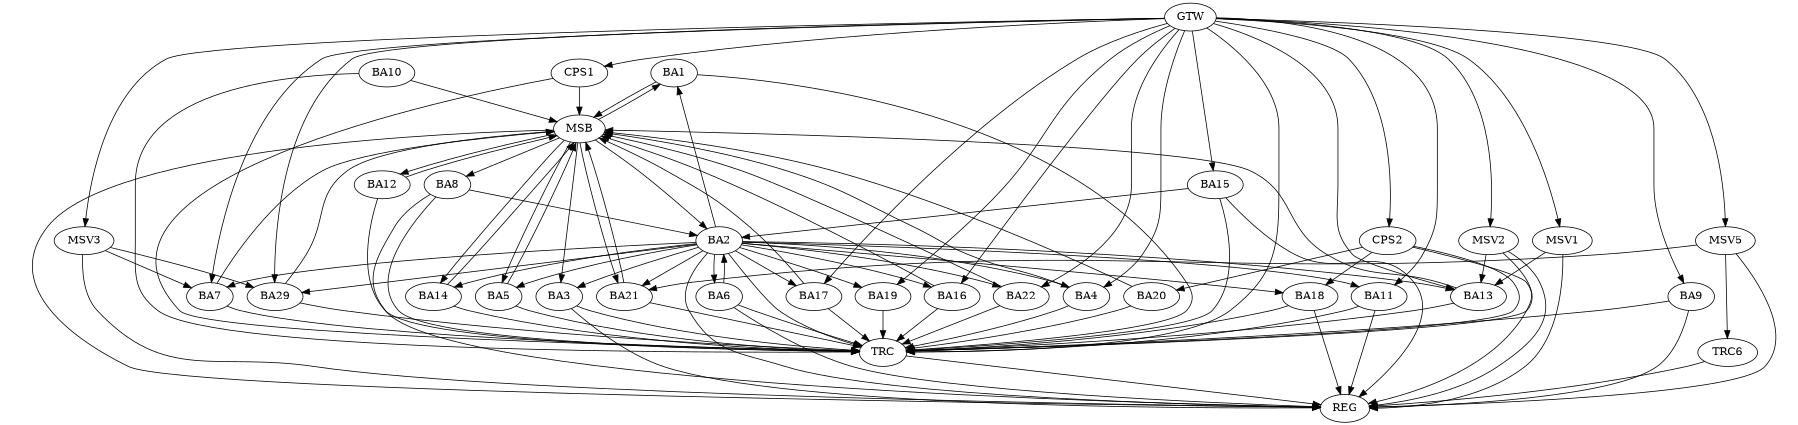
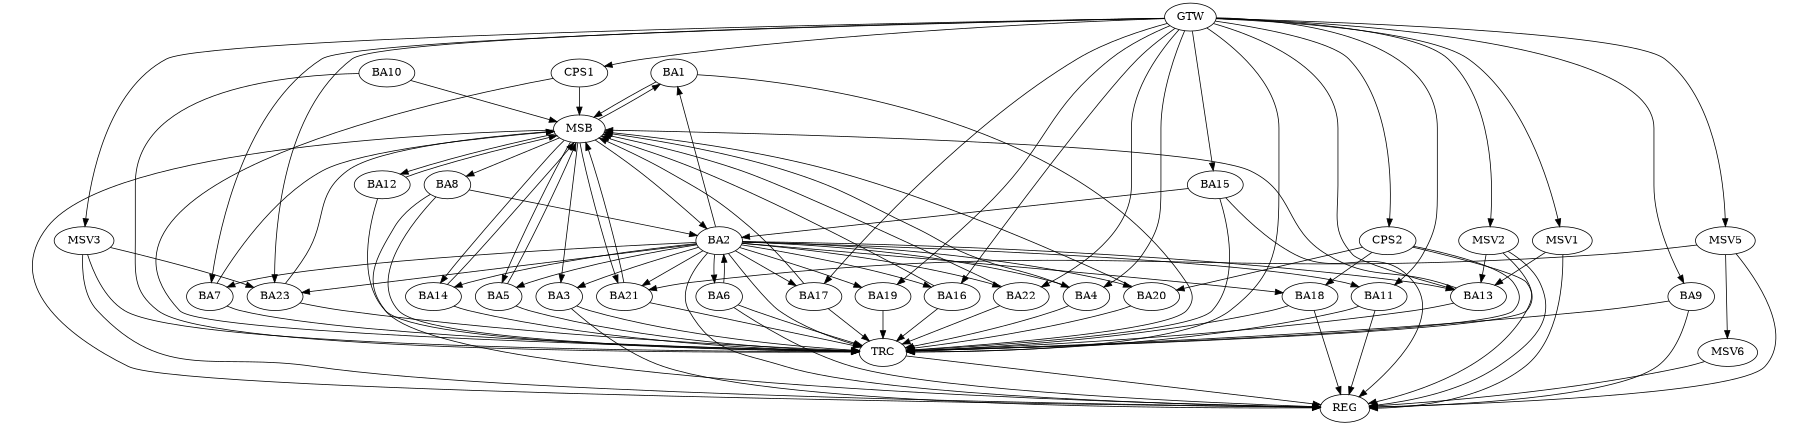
none -> (953, 256)
(145, 268) -> (452, 345)
(275, 297) -> (275, 297)
(1728, 352) -> (1728, 352)
